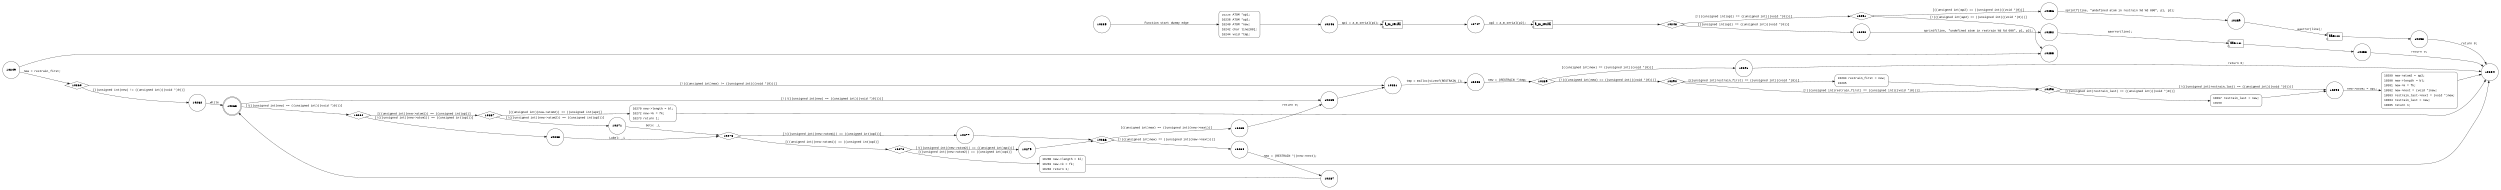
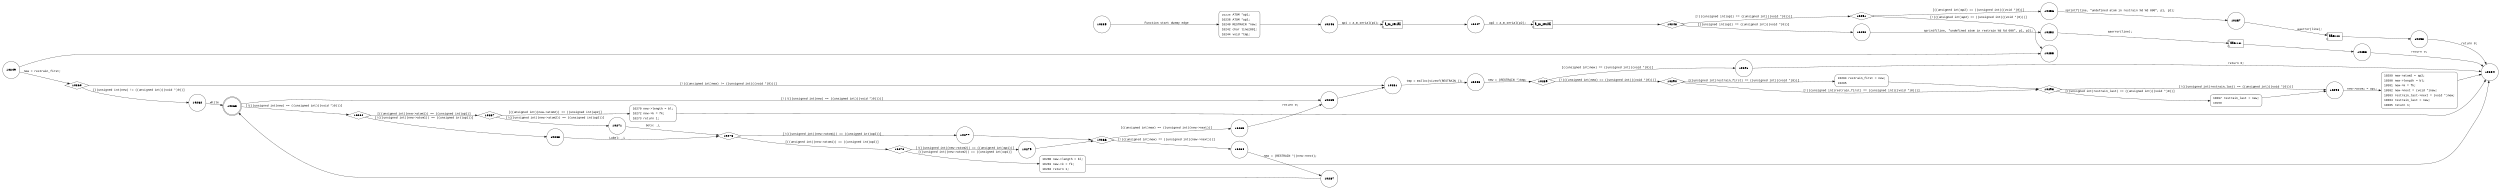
(2236, 21) -> (2236, 21)
(1241, 24) -> (1245, 24)
(1476, 24) -> (1476, 24)
